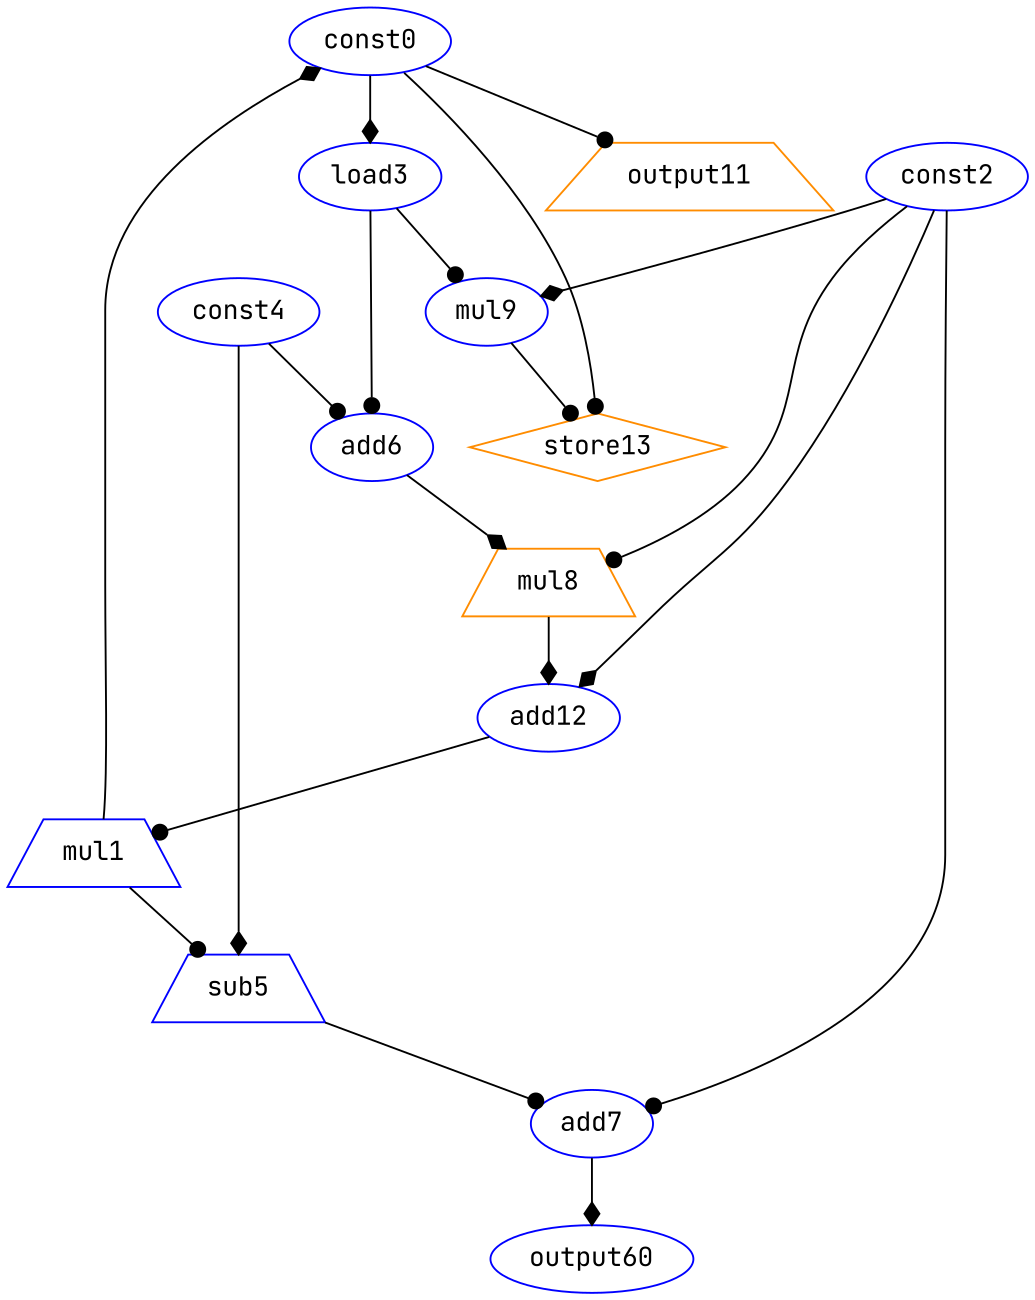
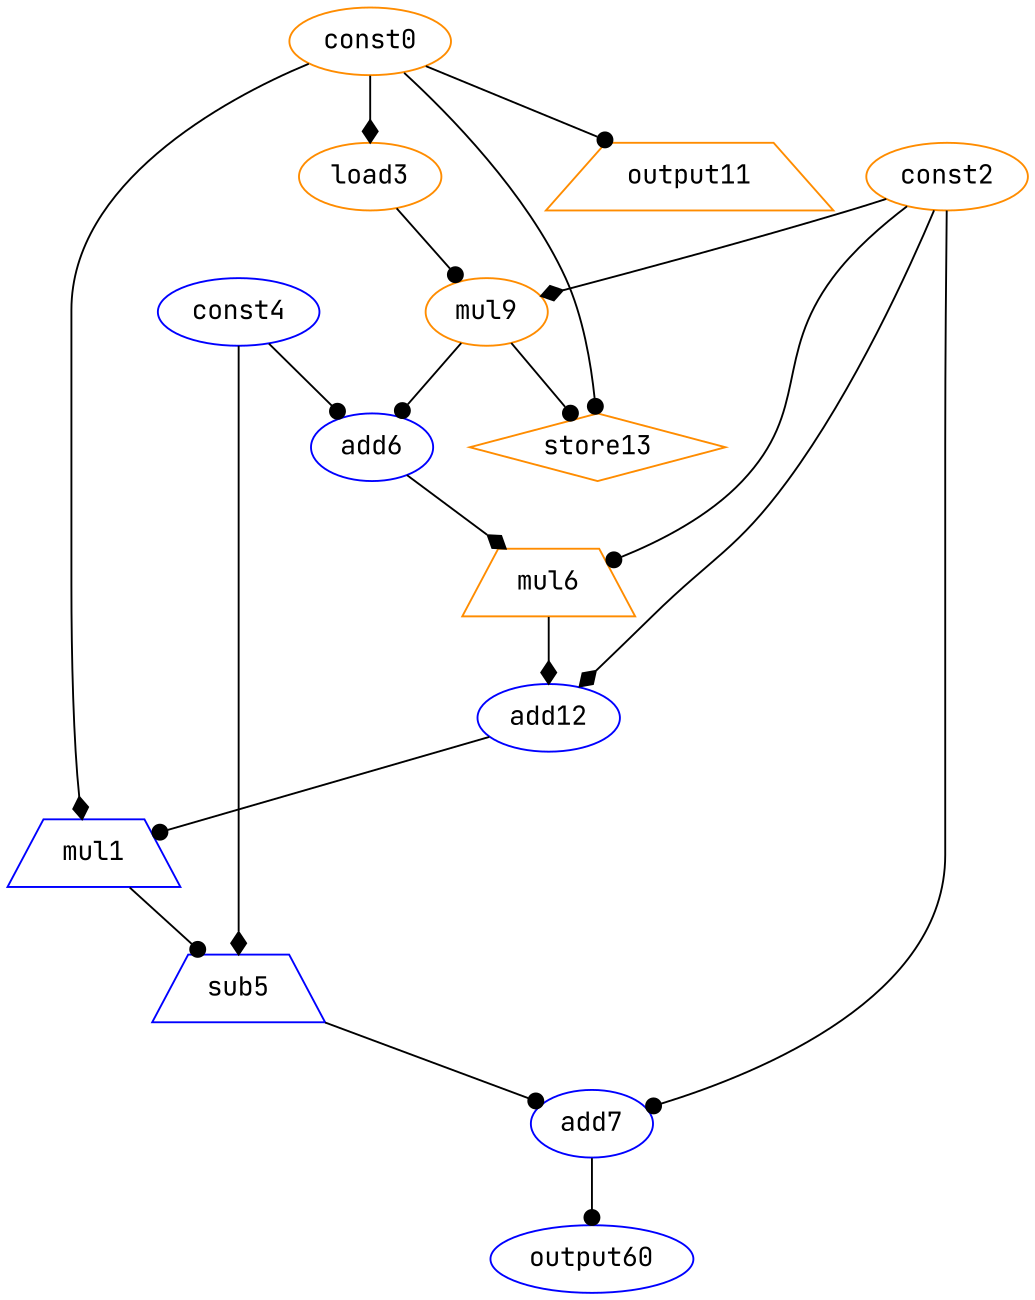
(370, 41) -> (370, 41)
(370, 177) -> (370, 177)
(947, 177) -> (947, 177)
(371, 304) -> (435, 374)
(487, 312) -> (487, 312)
(105, 406) -> (71, 373)
(549, 583) -> (549, 583)
(592, 1184) -> (592, 1184)
